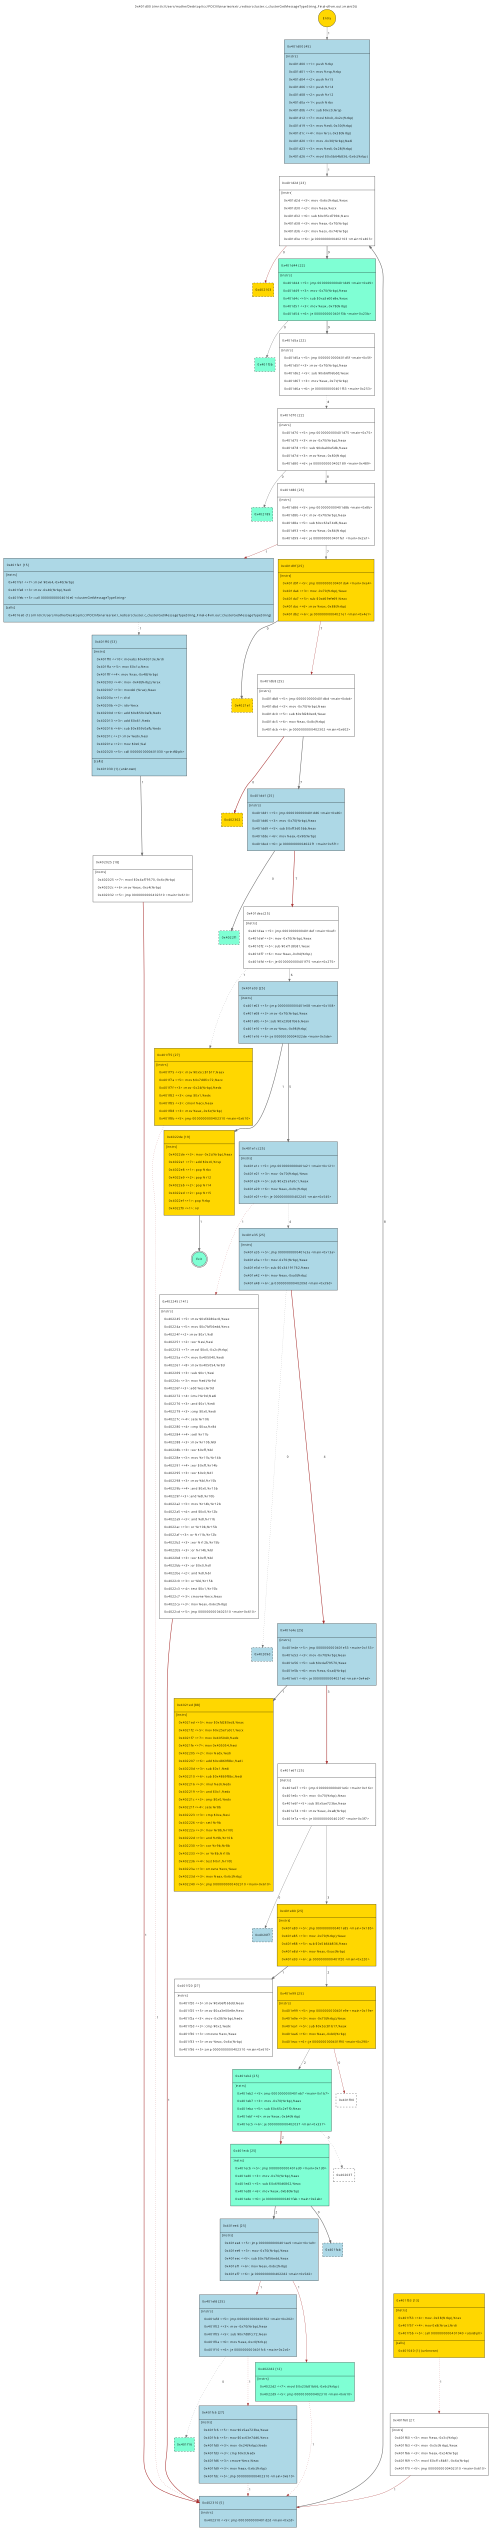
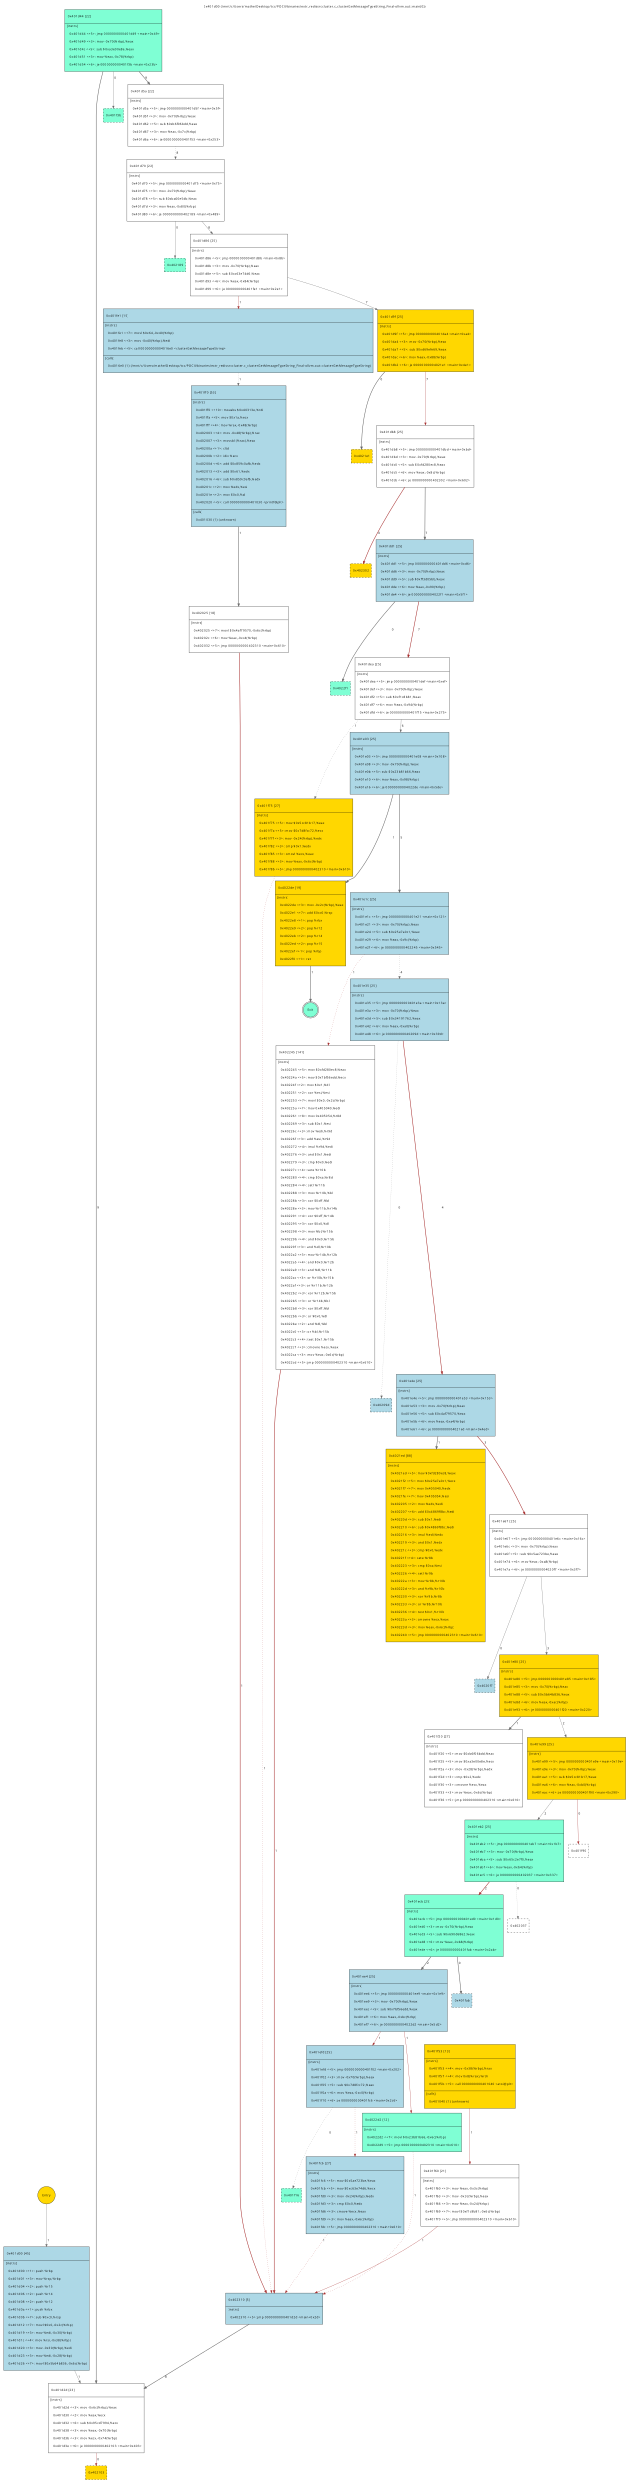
(327, 251) -> (96, 1226)
(439, 2384) -> (470, 2135)
